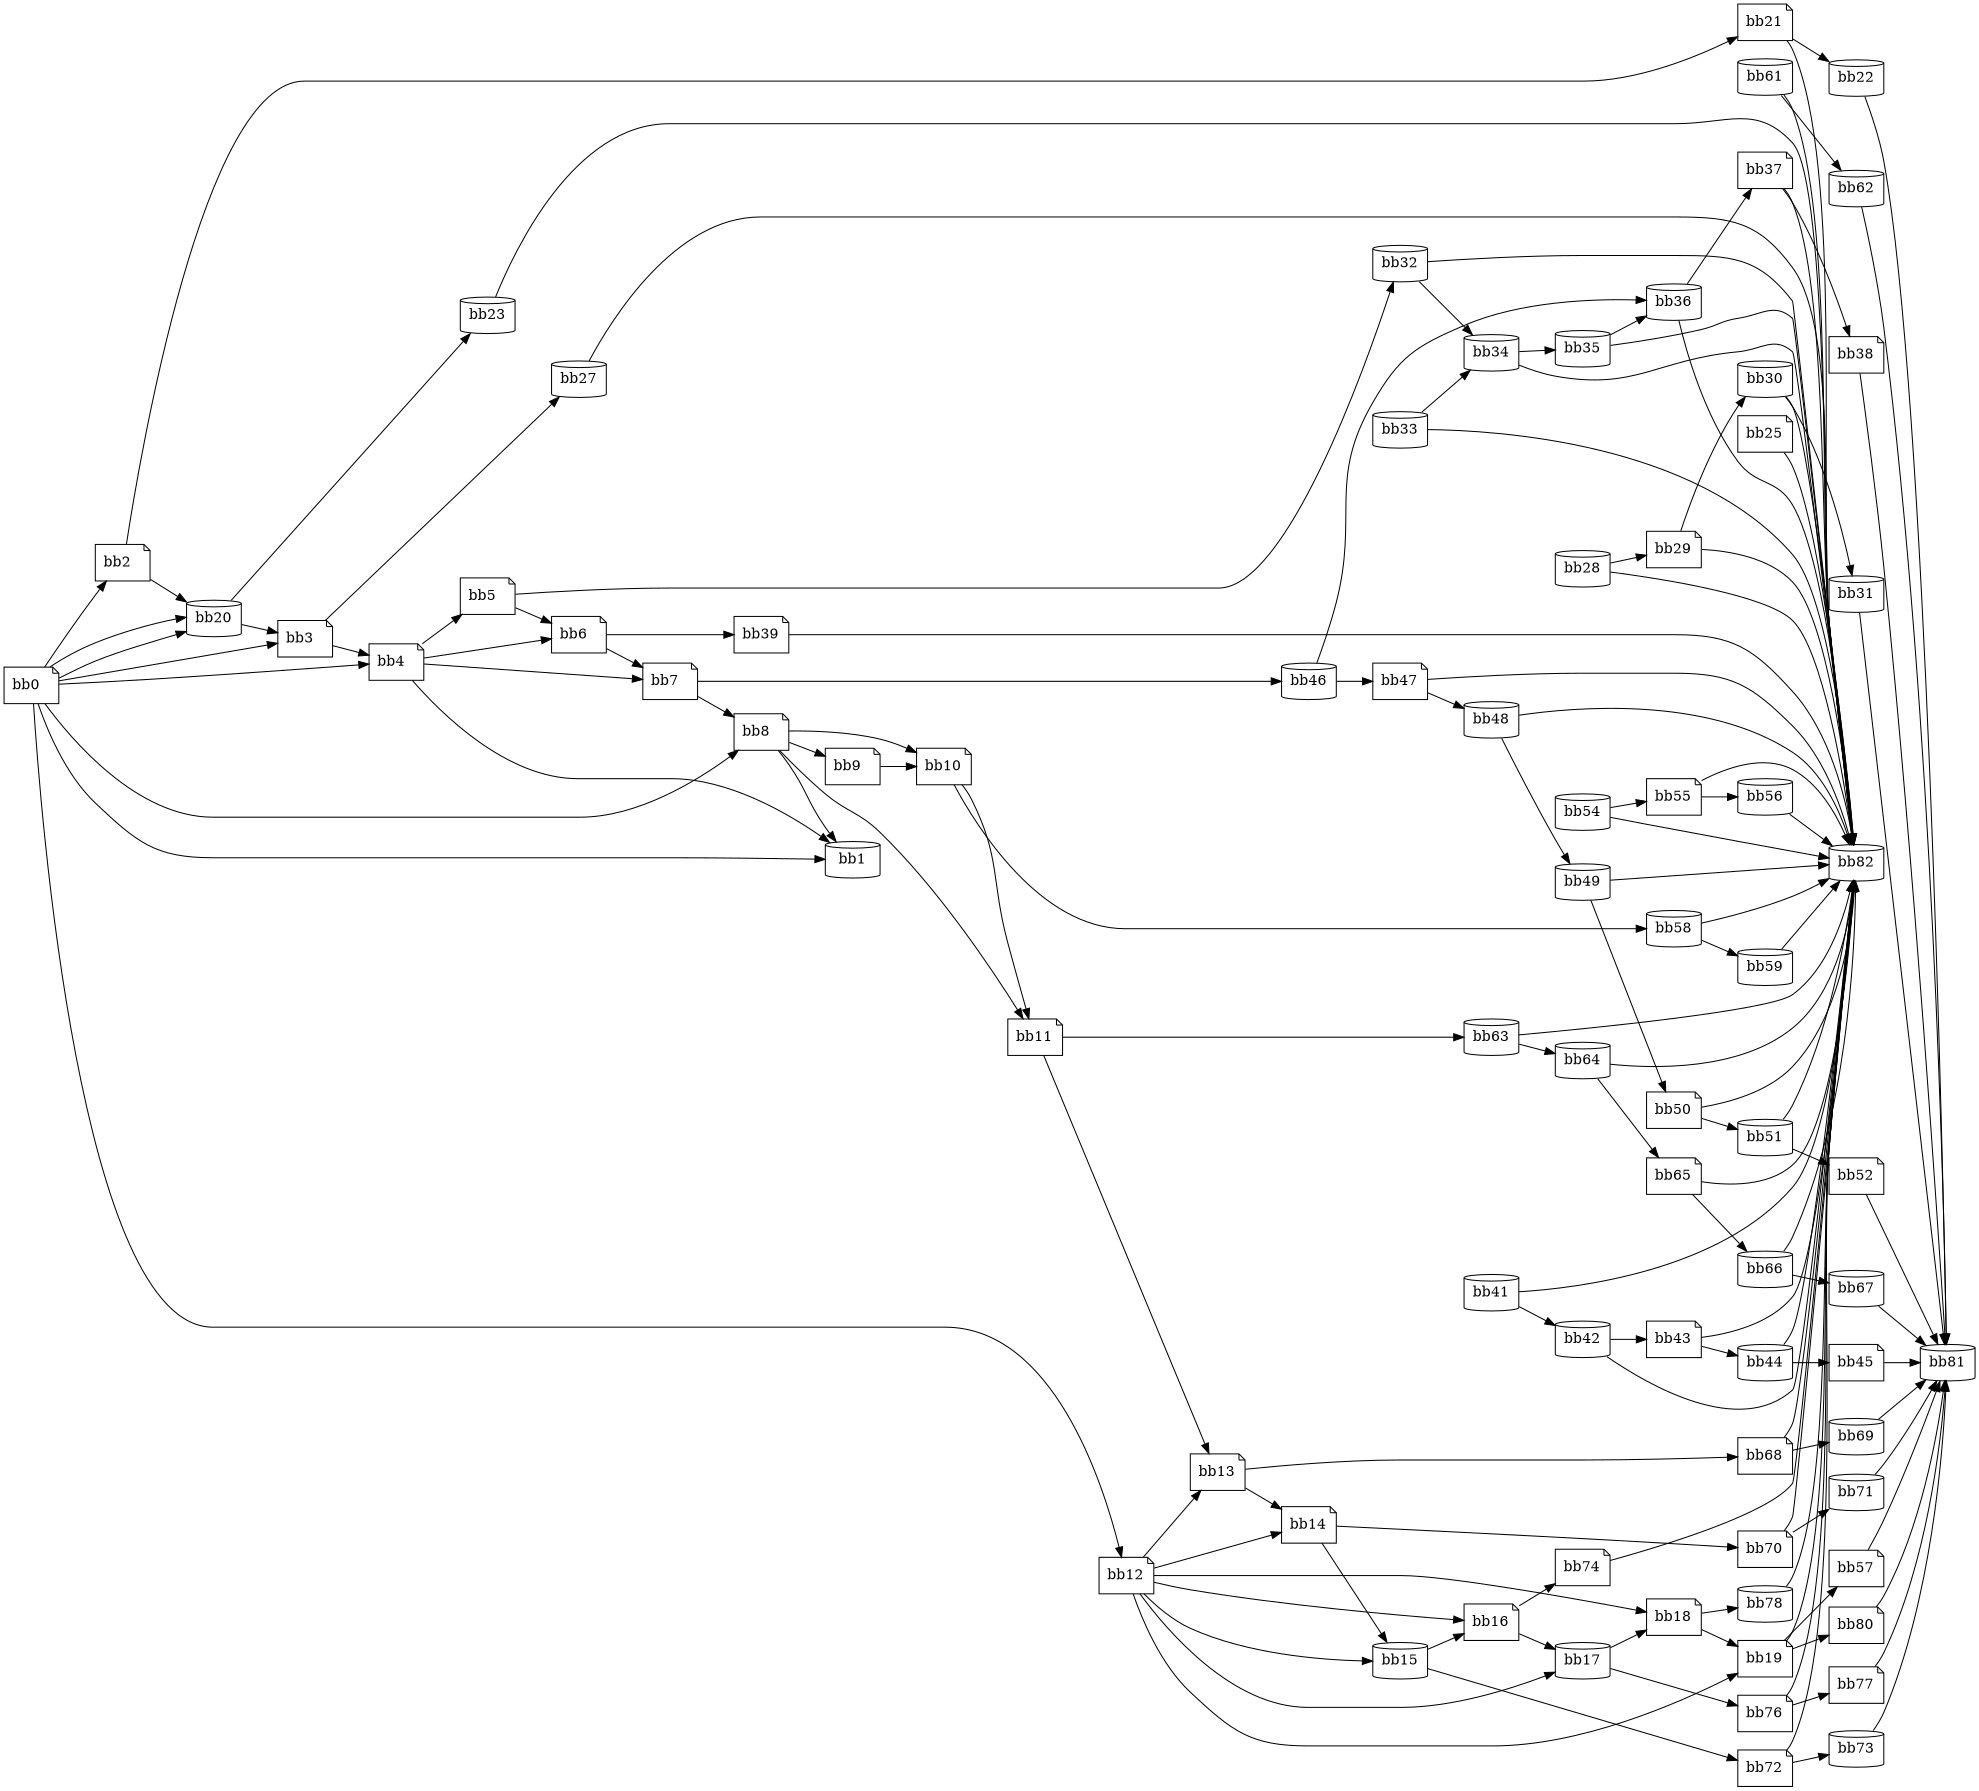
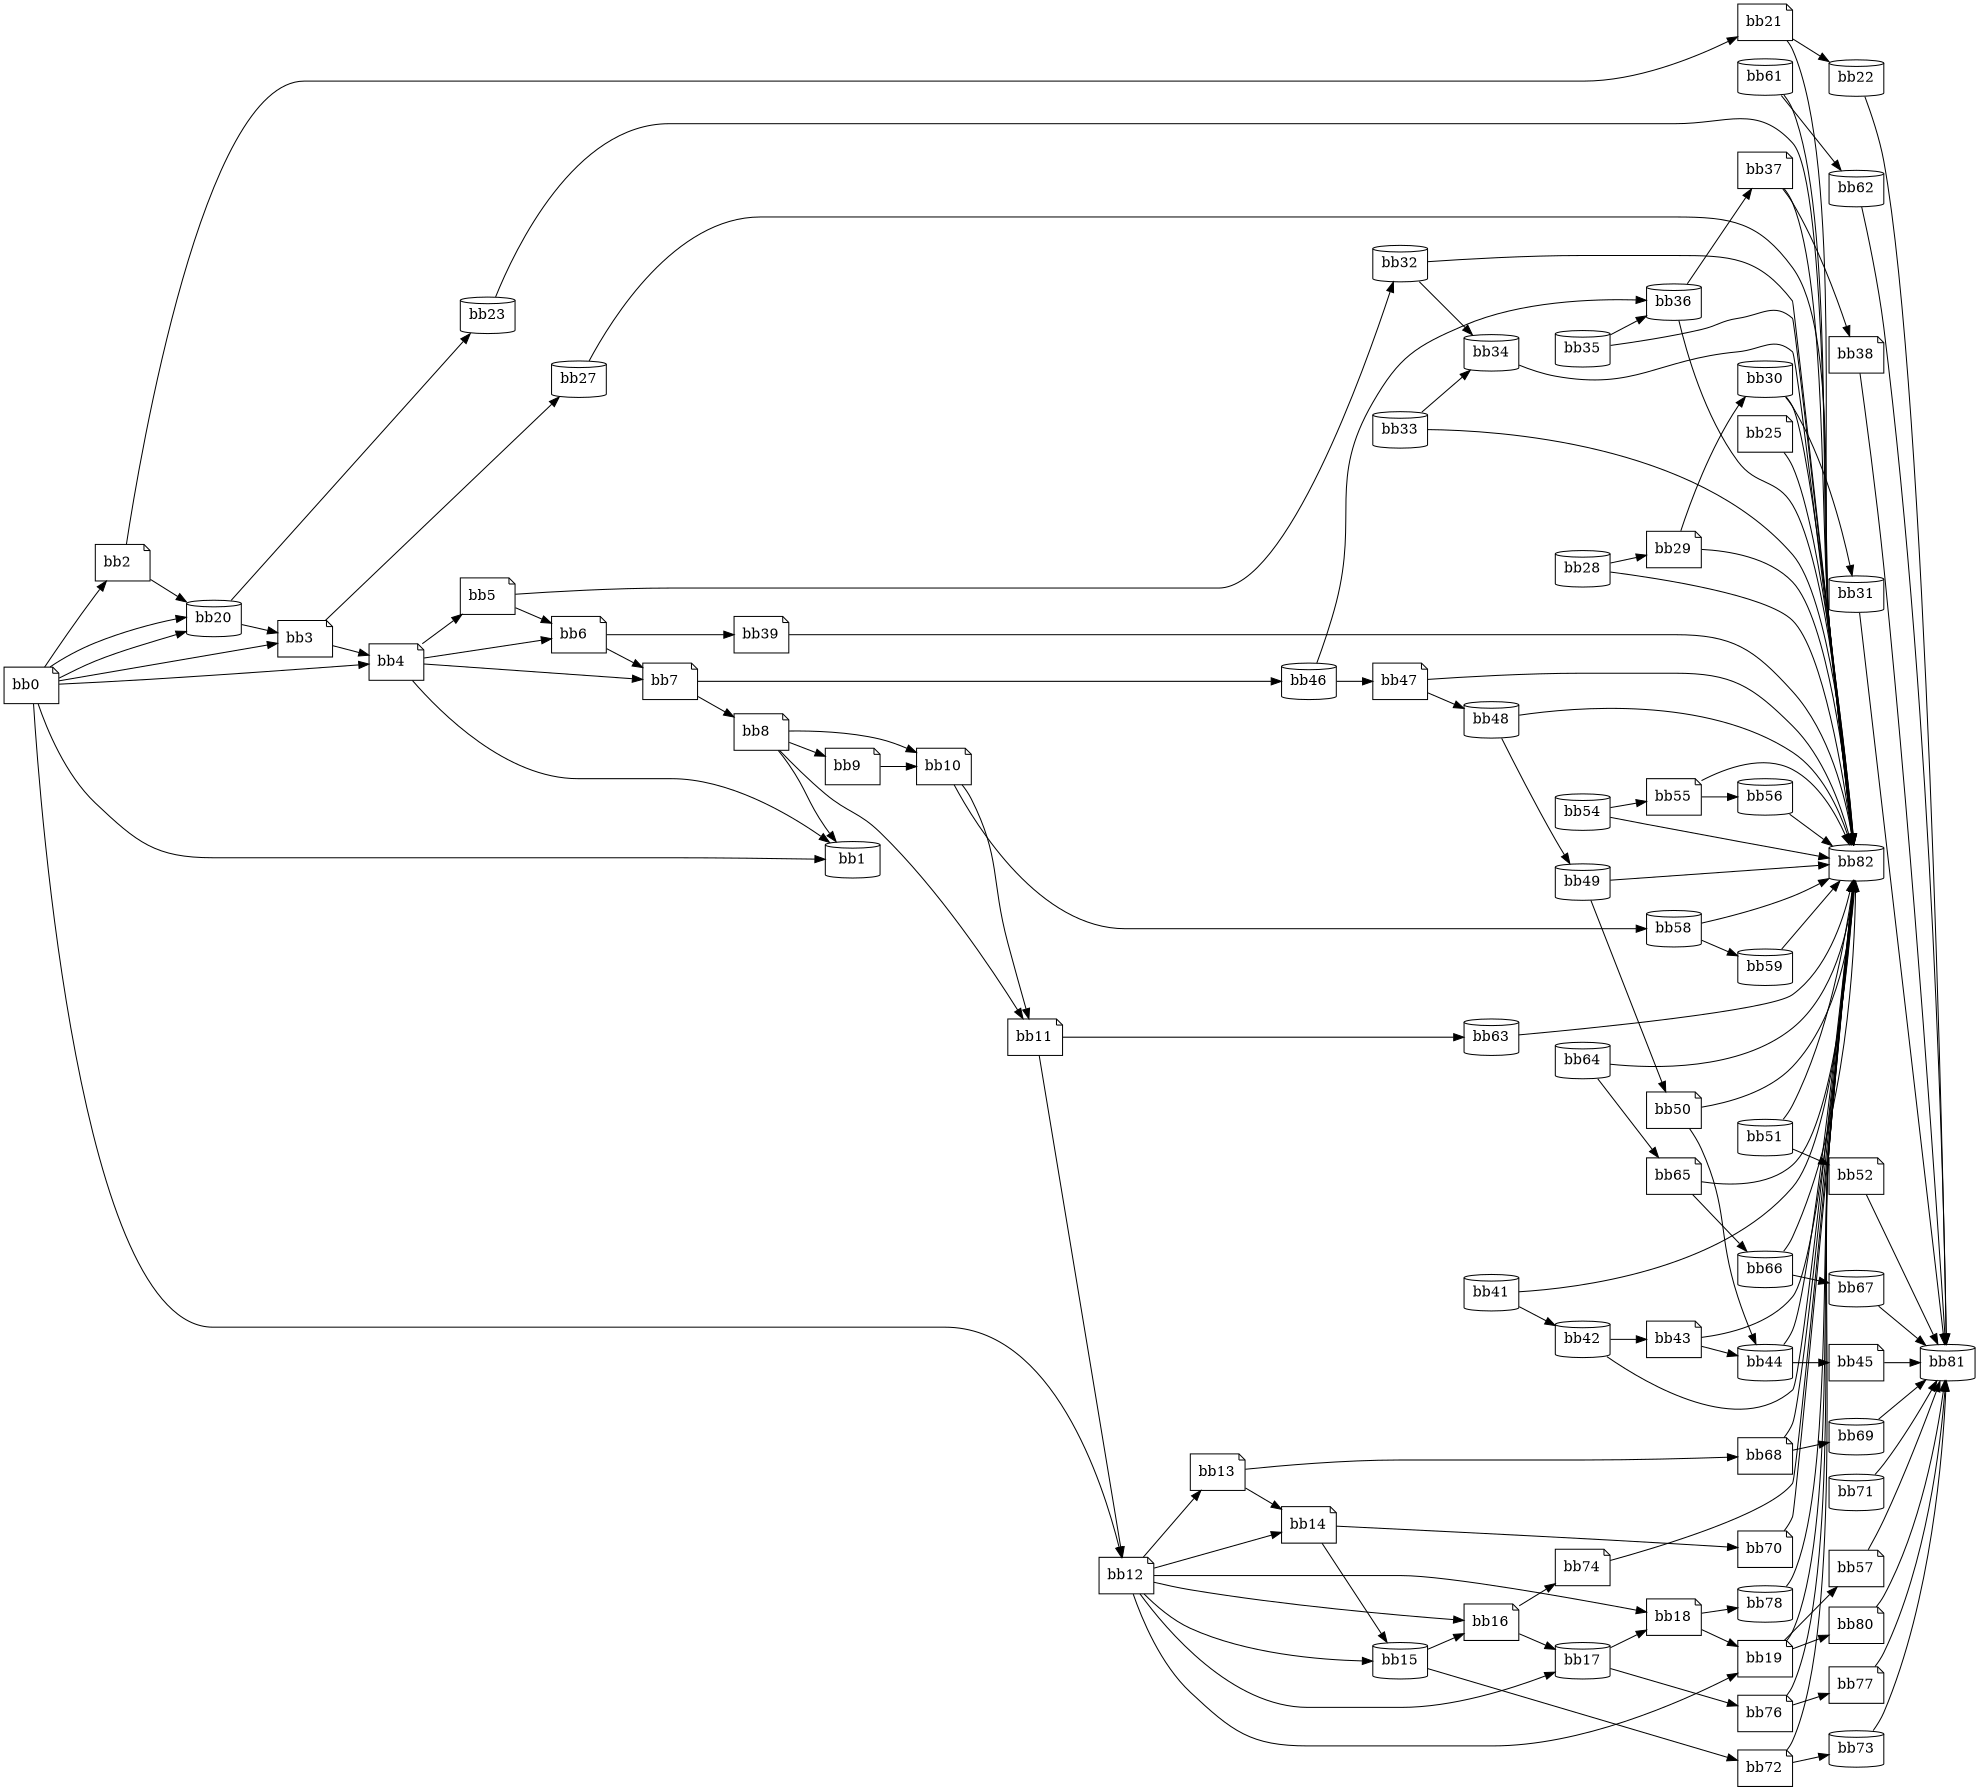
(1532, 351) -> none
(374, 817) -> none
(1532, 1048) -> none
(1715, 1122) -> (1721, 1214)
(1124, 1250) -> (1080, 1301)
(1800, 1527) -> none
